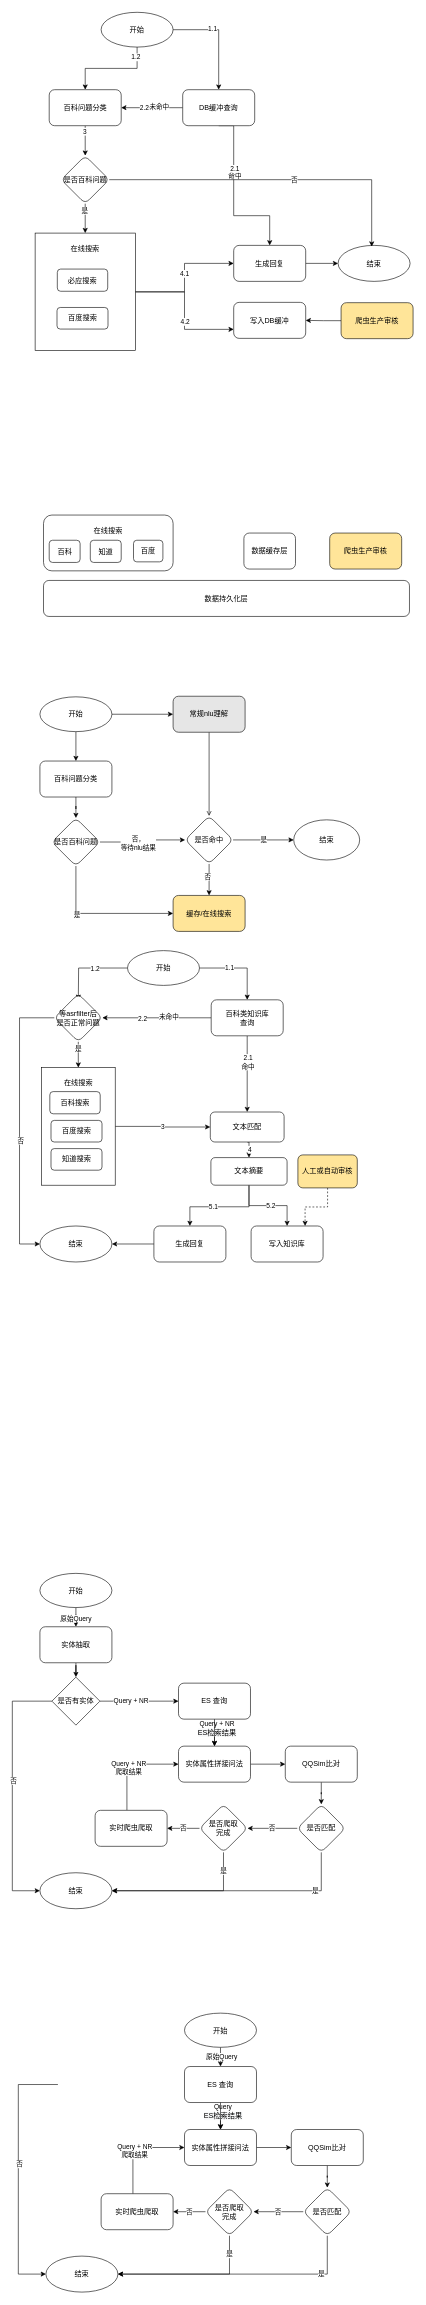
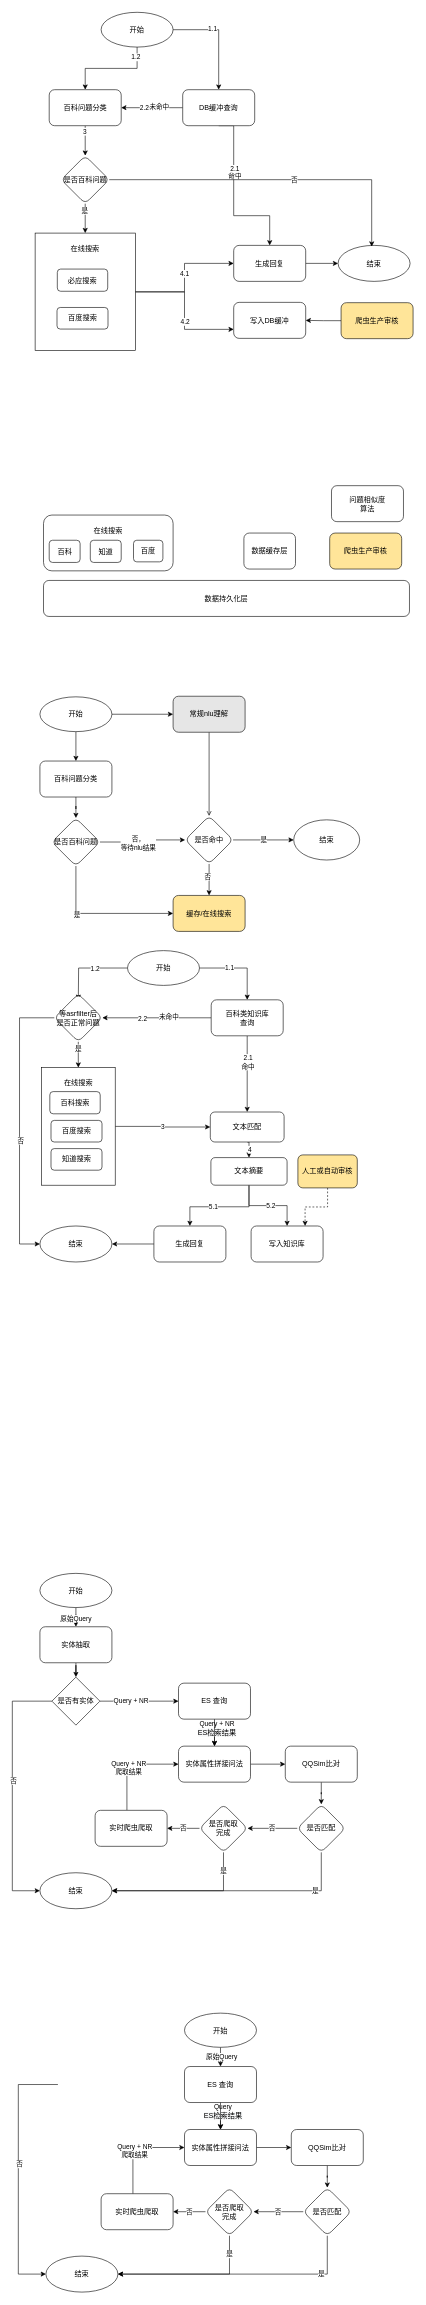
none -> (368, 504)
